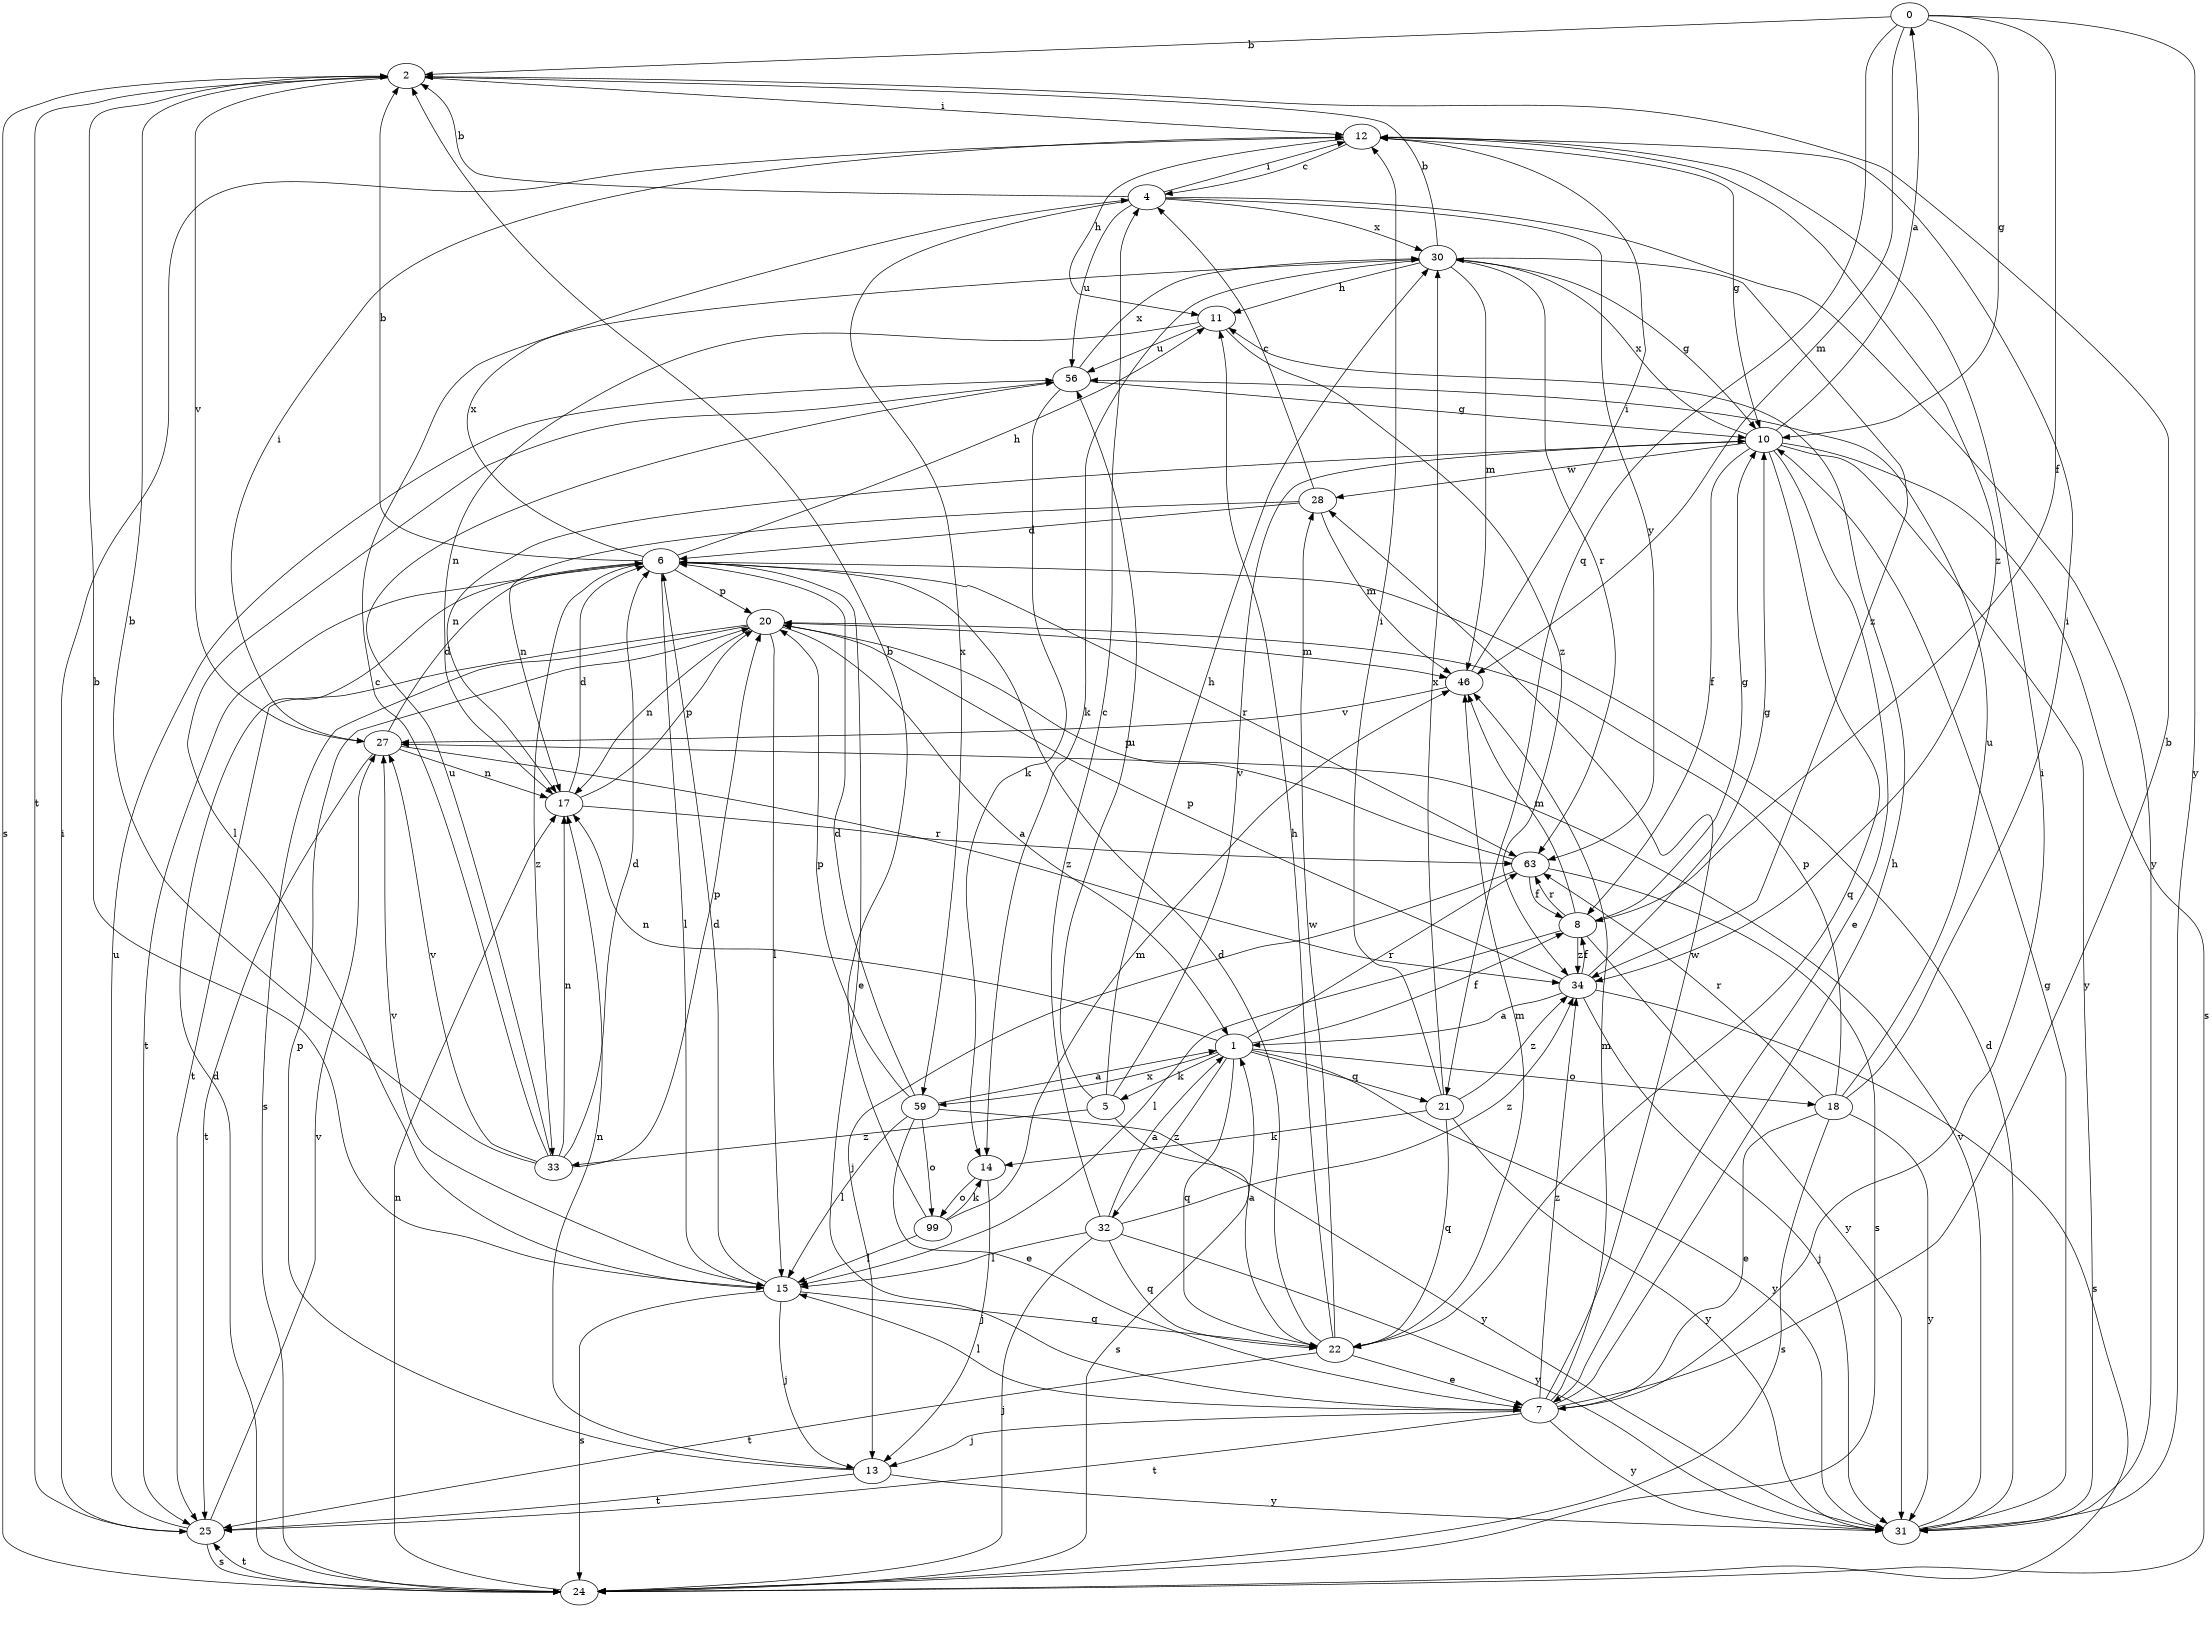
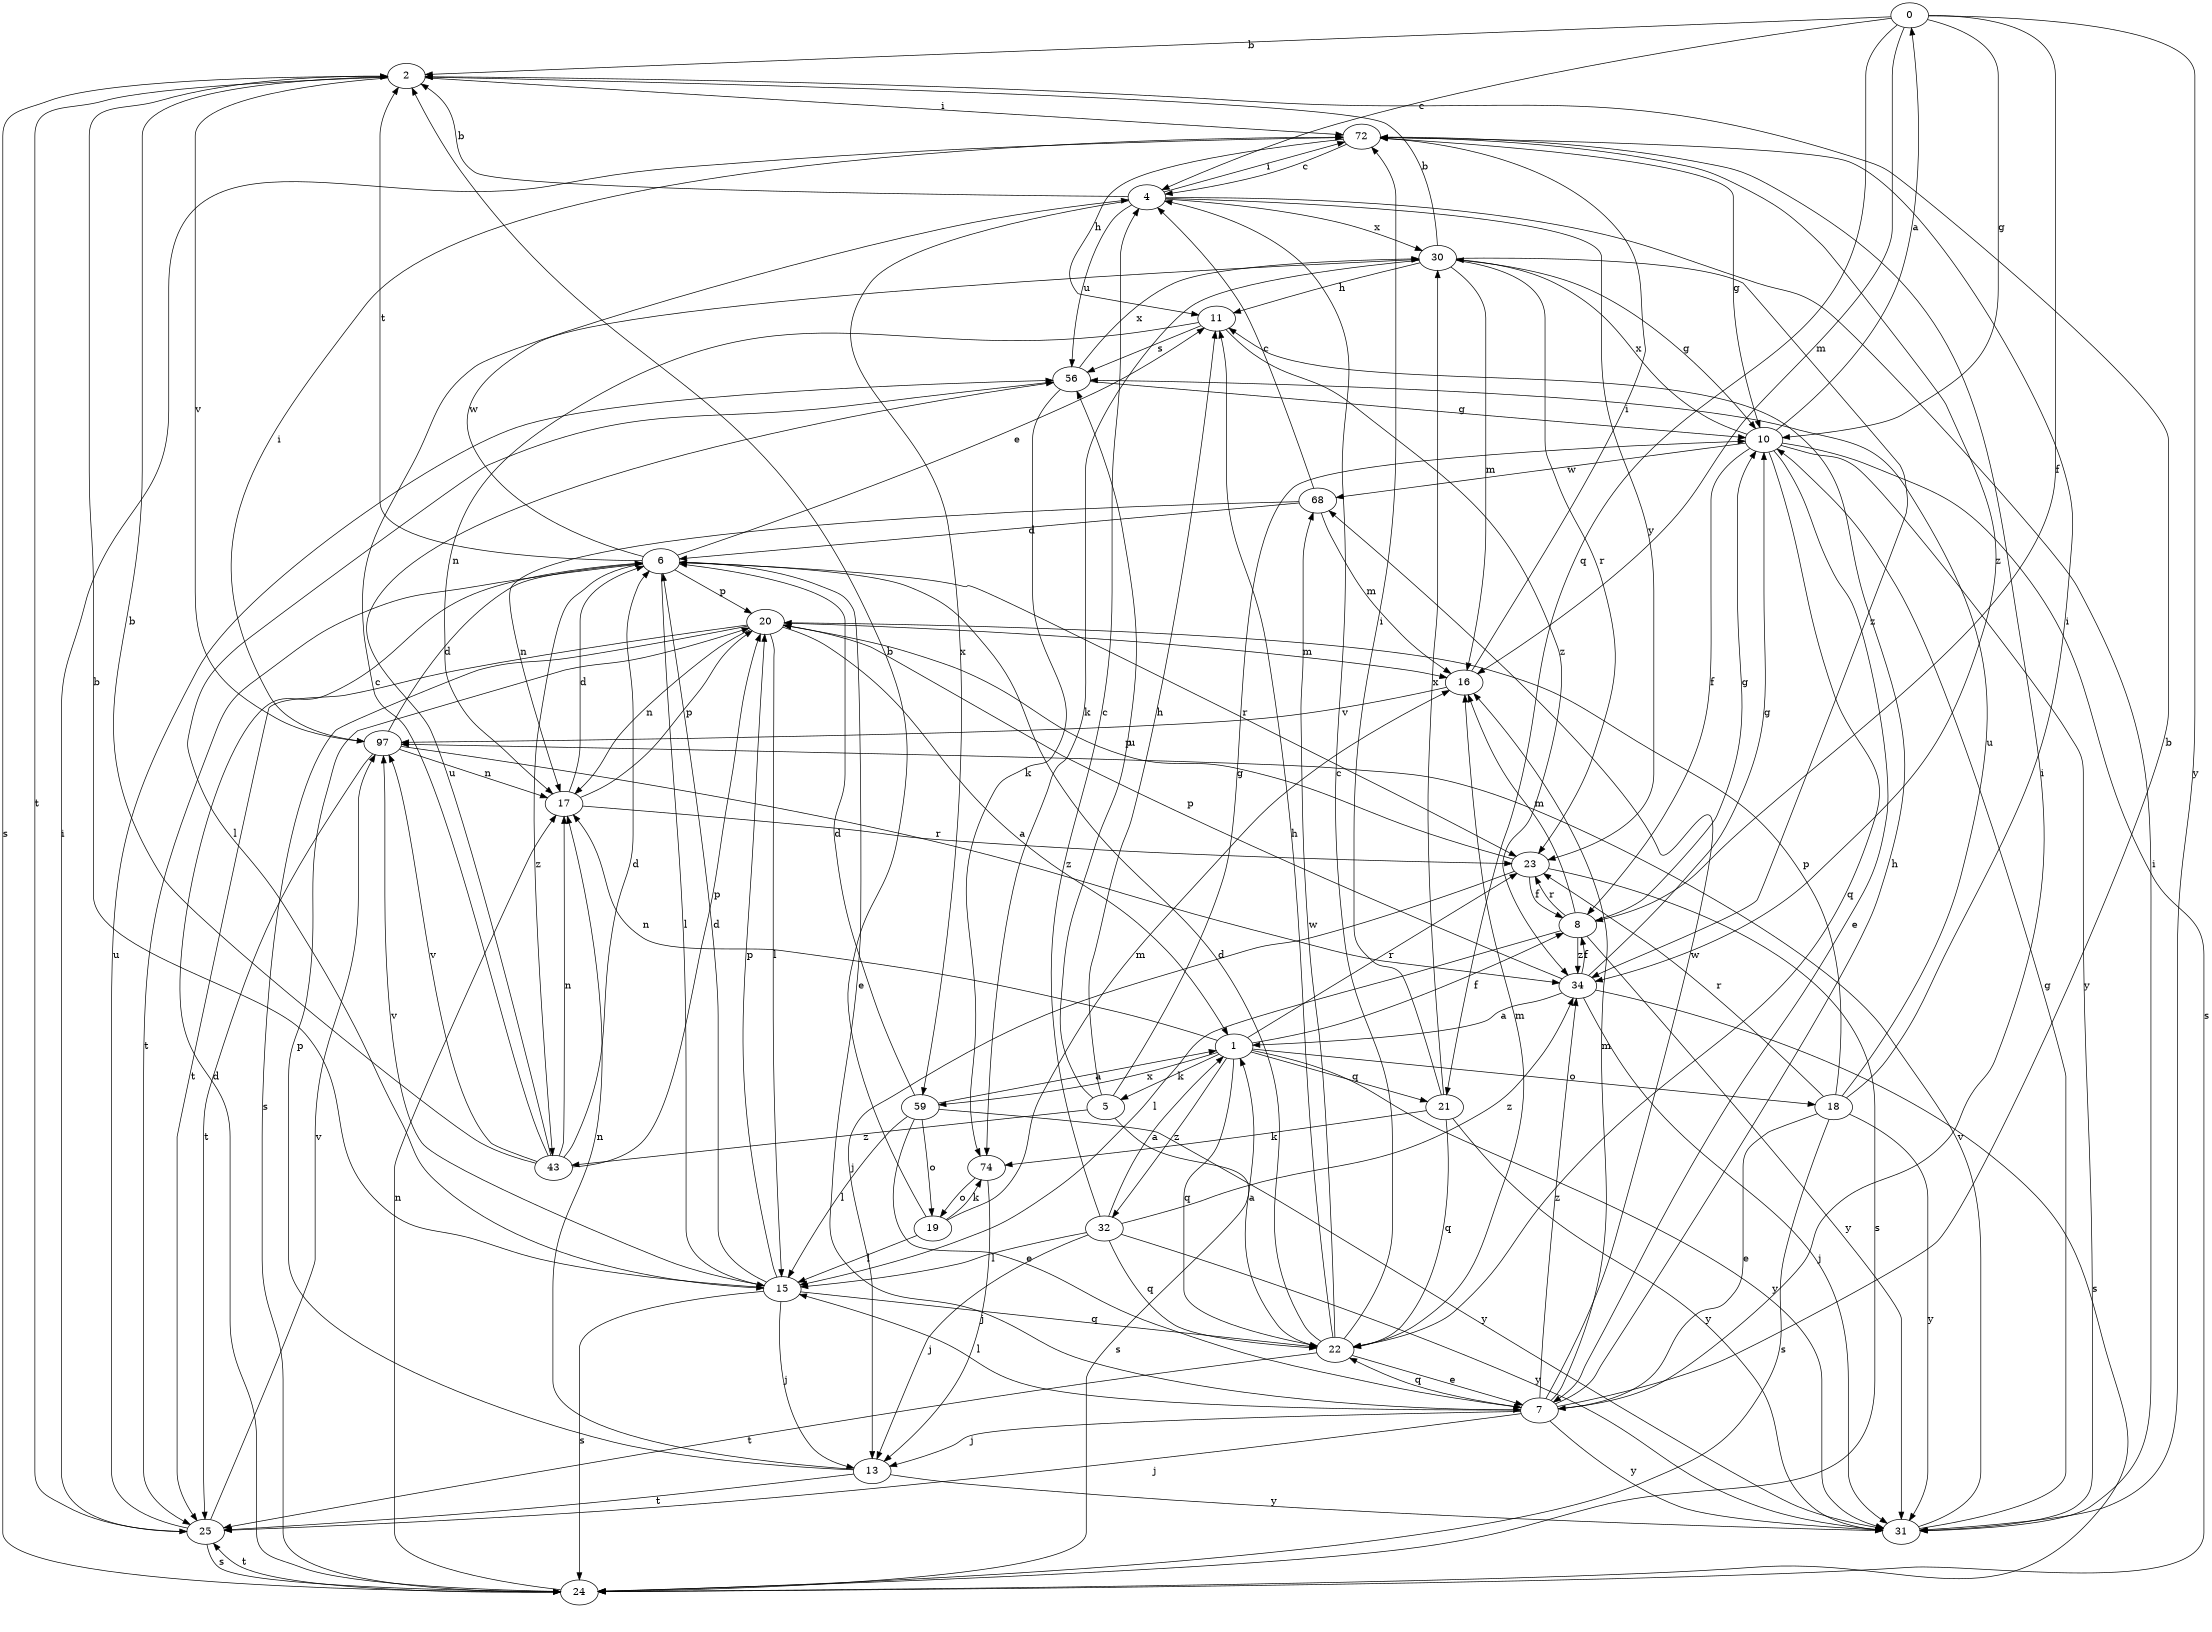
none -> (1524, 79)
(1362, 137) -> (1362, 137)
(383, 319) -> (383, 319)
(1160, 349) -> (1160, 349)
(474, 410) -> (474, 410)
(1017, 440) -> (1017, 440)
(978, 484) -> none
(1318, 501) -> (1318, 501)
(1211, 662) -> (1155, 719)
(1464, 683) -> (1464, 683)
(1662, 726) -> none
none -> (1338, 732)
(383, 743) -> (383, 743)
(1240, 774) -> (1240, 774)
(1530, 865) -> (1530, 865)
(2154, 865) -> (2154, 865)
(817, 871) -> (746, 961)
(1515, 1055) -> none
(554, 1168) -> (554, 1168)
(987, 1168) -> (987, 1168)
(933, 1229) -> (933, 1229)
none -> (1428, 1389)
(1155, 1471) -> (1155, 1471)
(969, 1553) -> (952, 1313)
